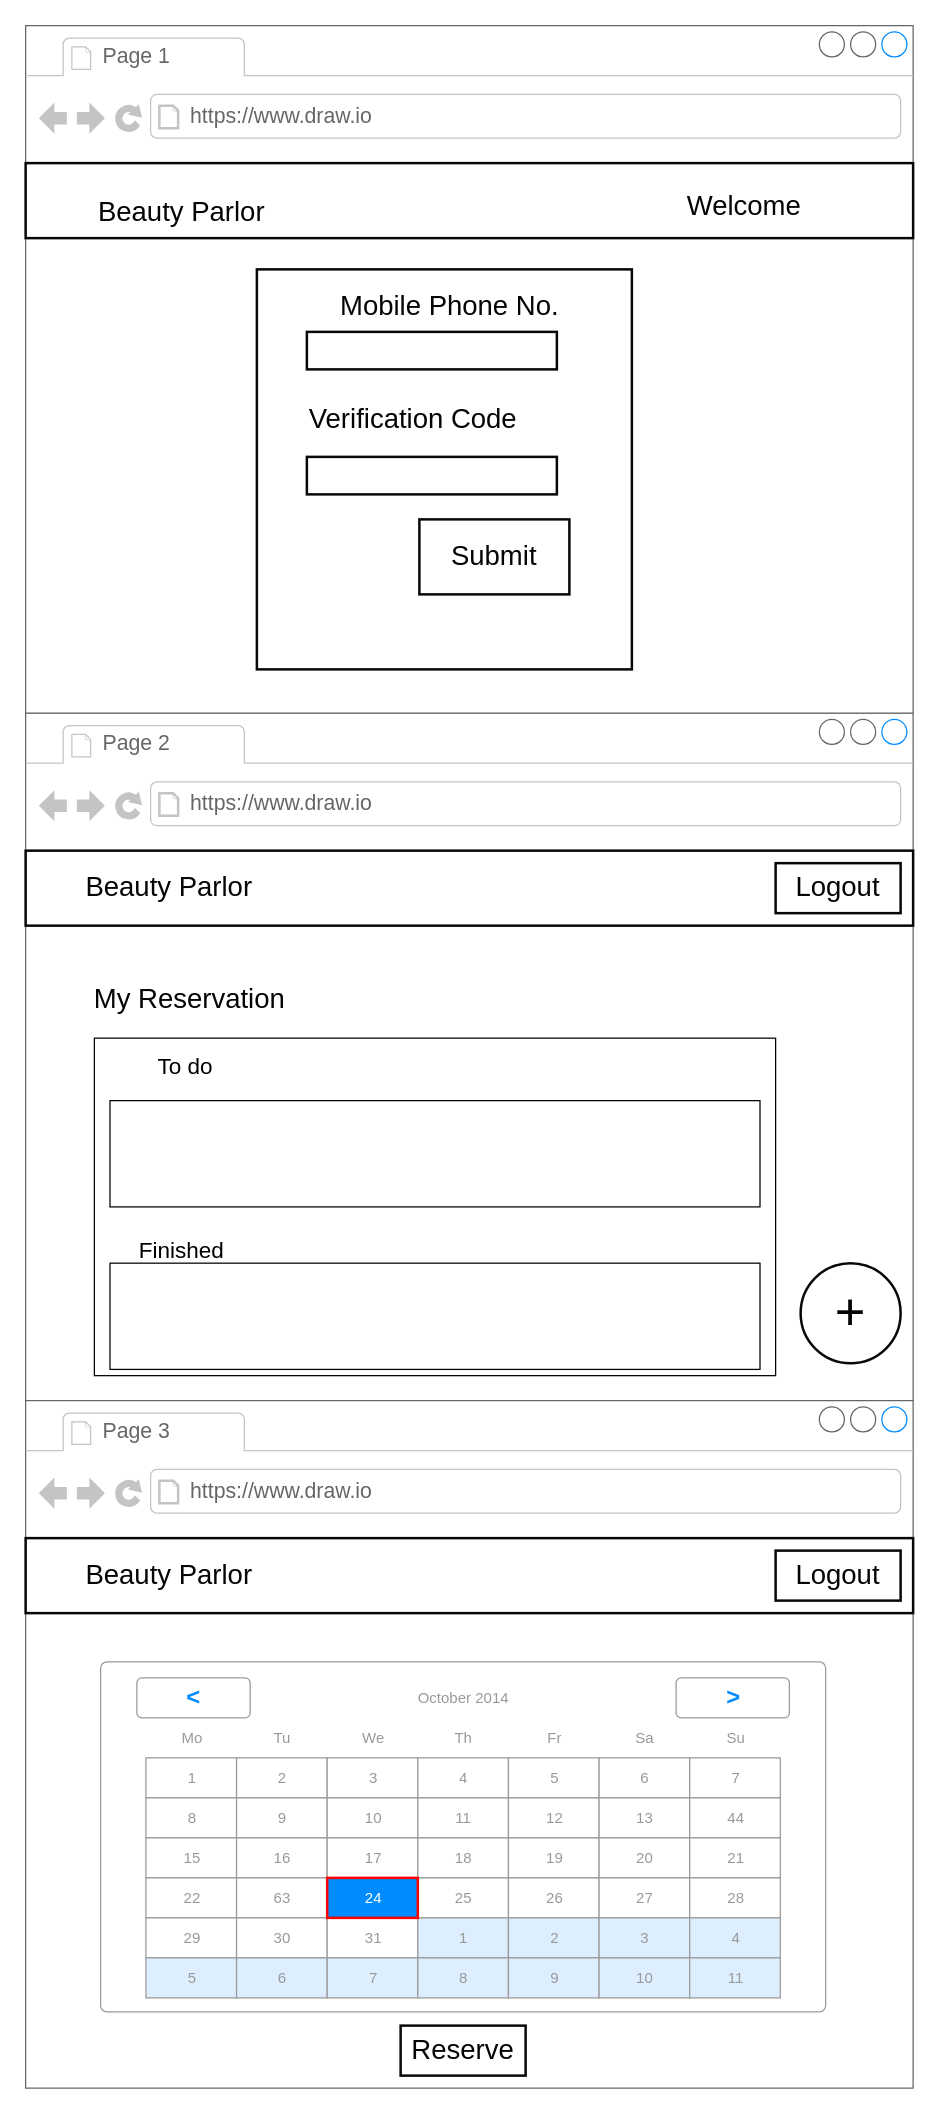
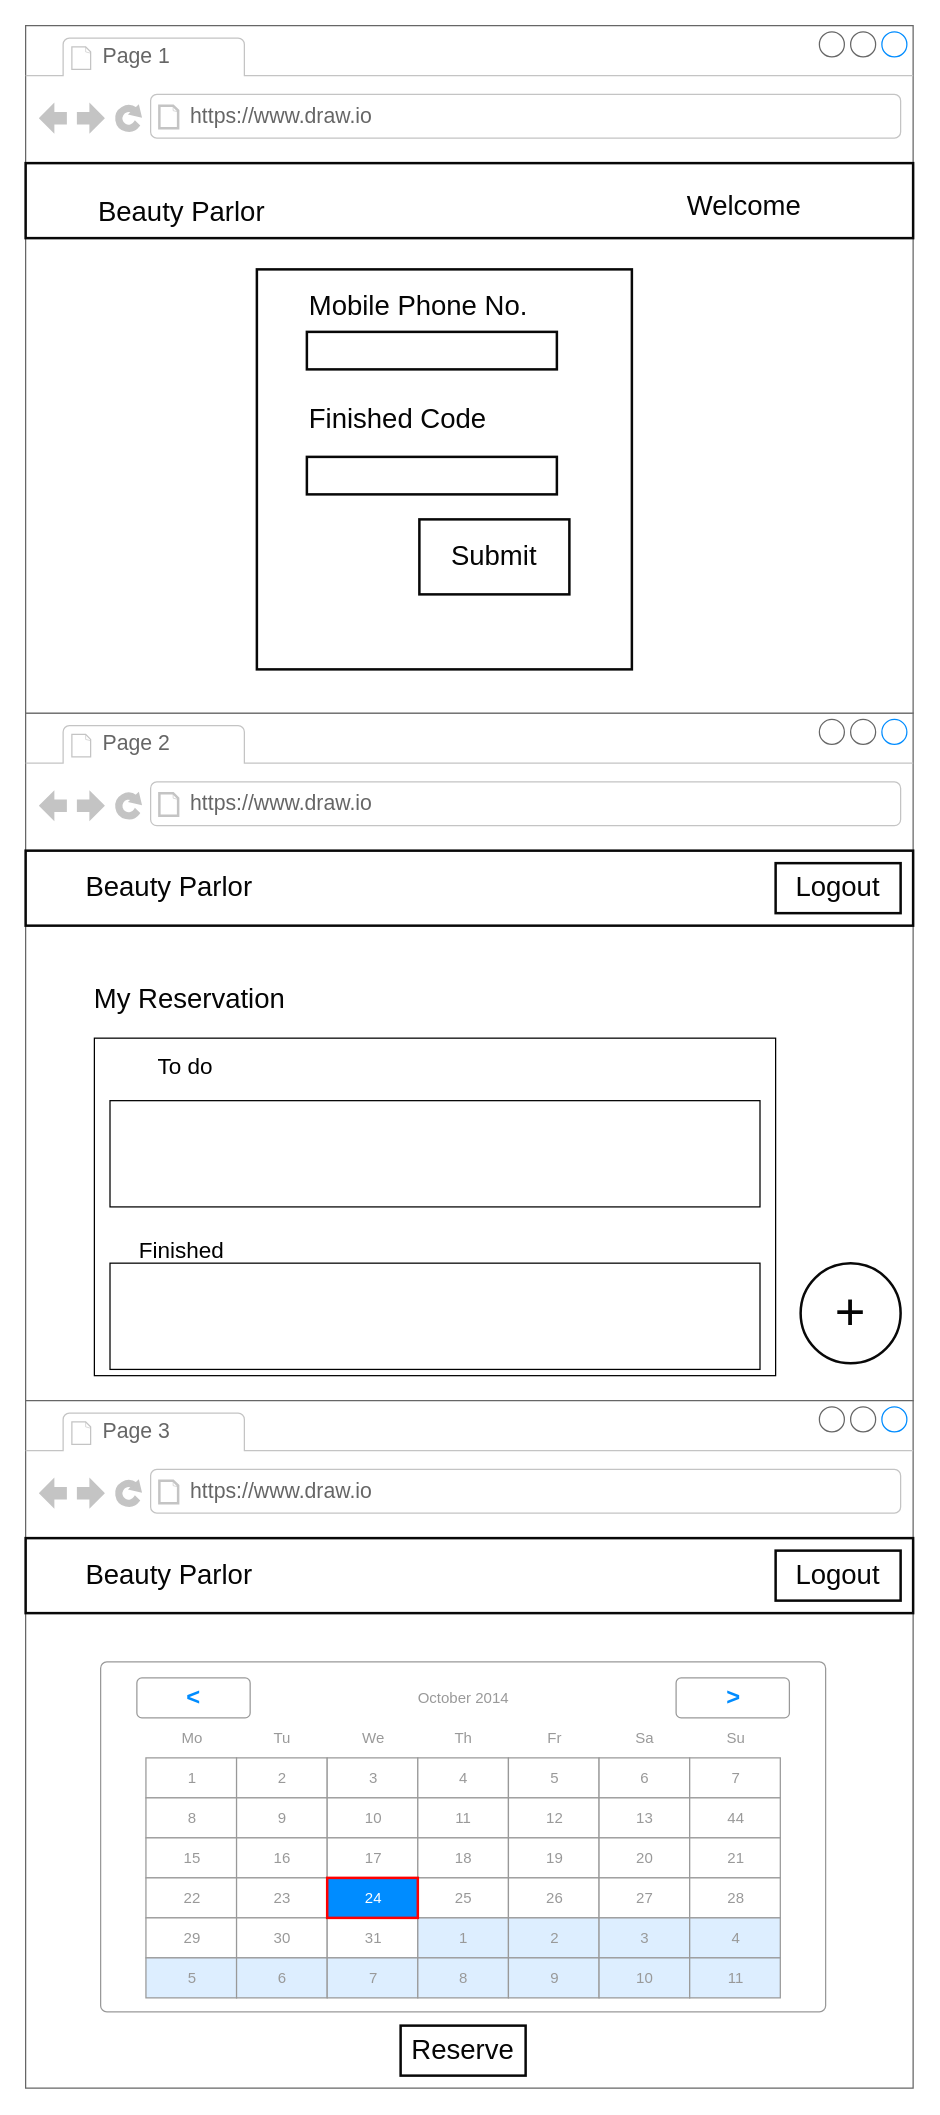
(466, 307) -> (435, 307)
(426, 419) -> (399, 419)
(283, 1898) -> (283, 1898)
